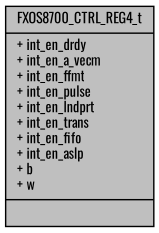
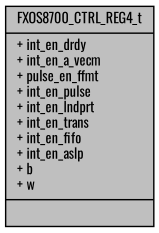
(52, 77) -> (58, 77)
